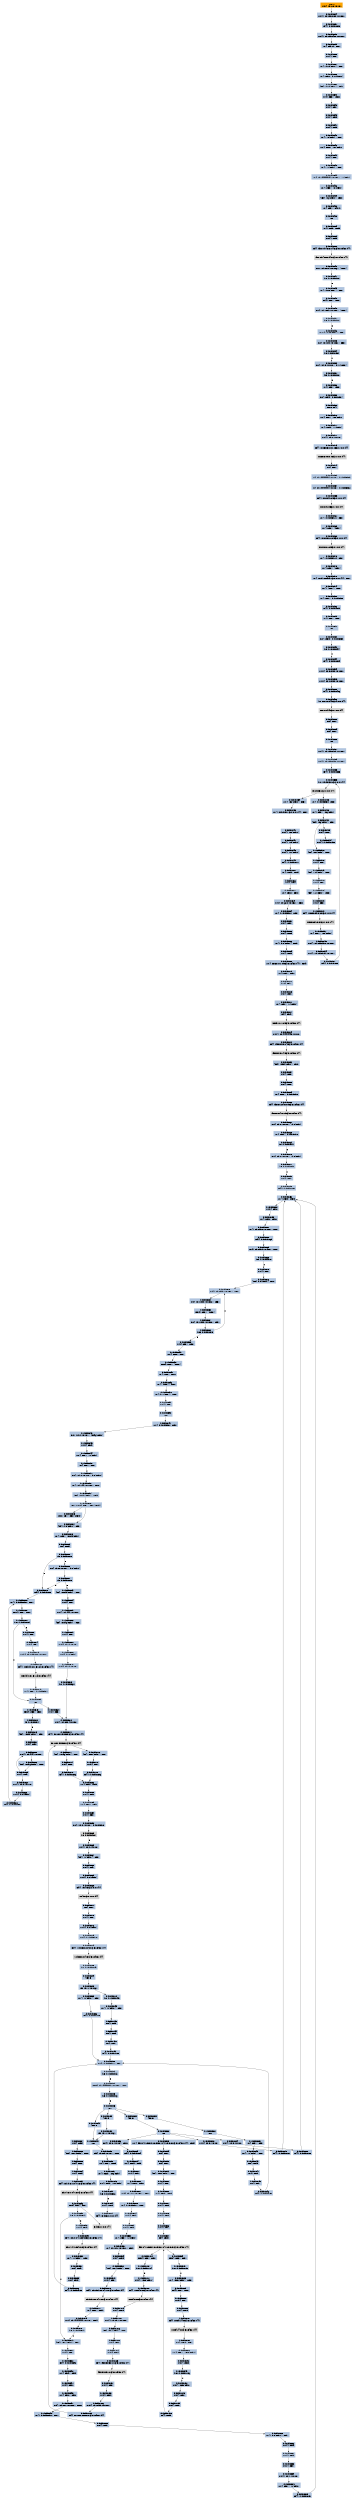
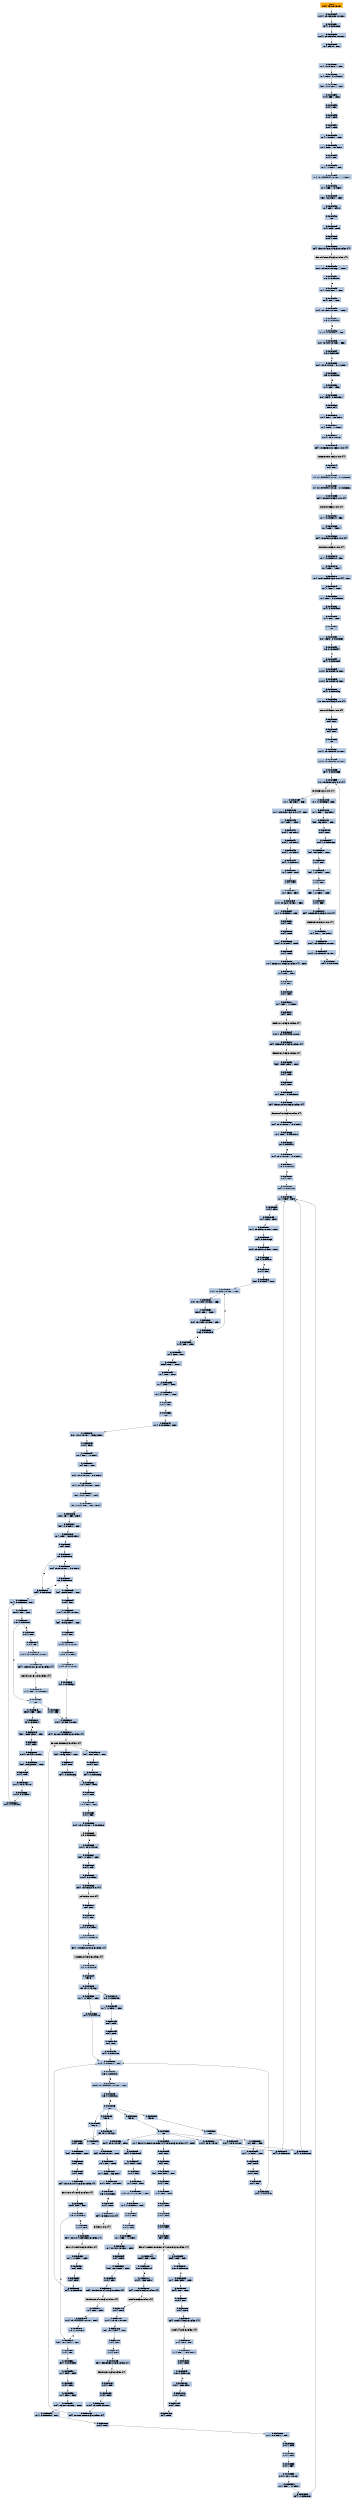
(332, 56) -> none
none -> (290, 821)
(315, 835) -> (323, 846)
(286, 943) -> (286, 943)
(84, 1516) -> (69, 1519)
(16, 1763) -> (31, 1748)
(100, 2137) -> (92, 2137)
(91, 2215) -> (105, 2220)
(179, 2394) -> (179, 2394)
